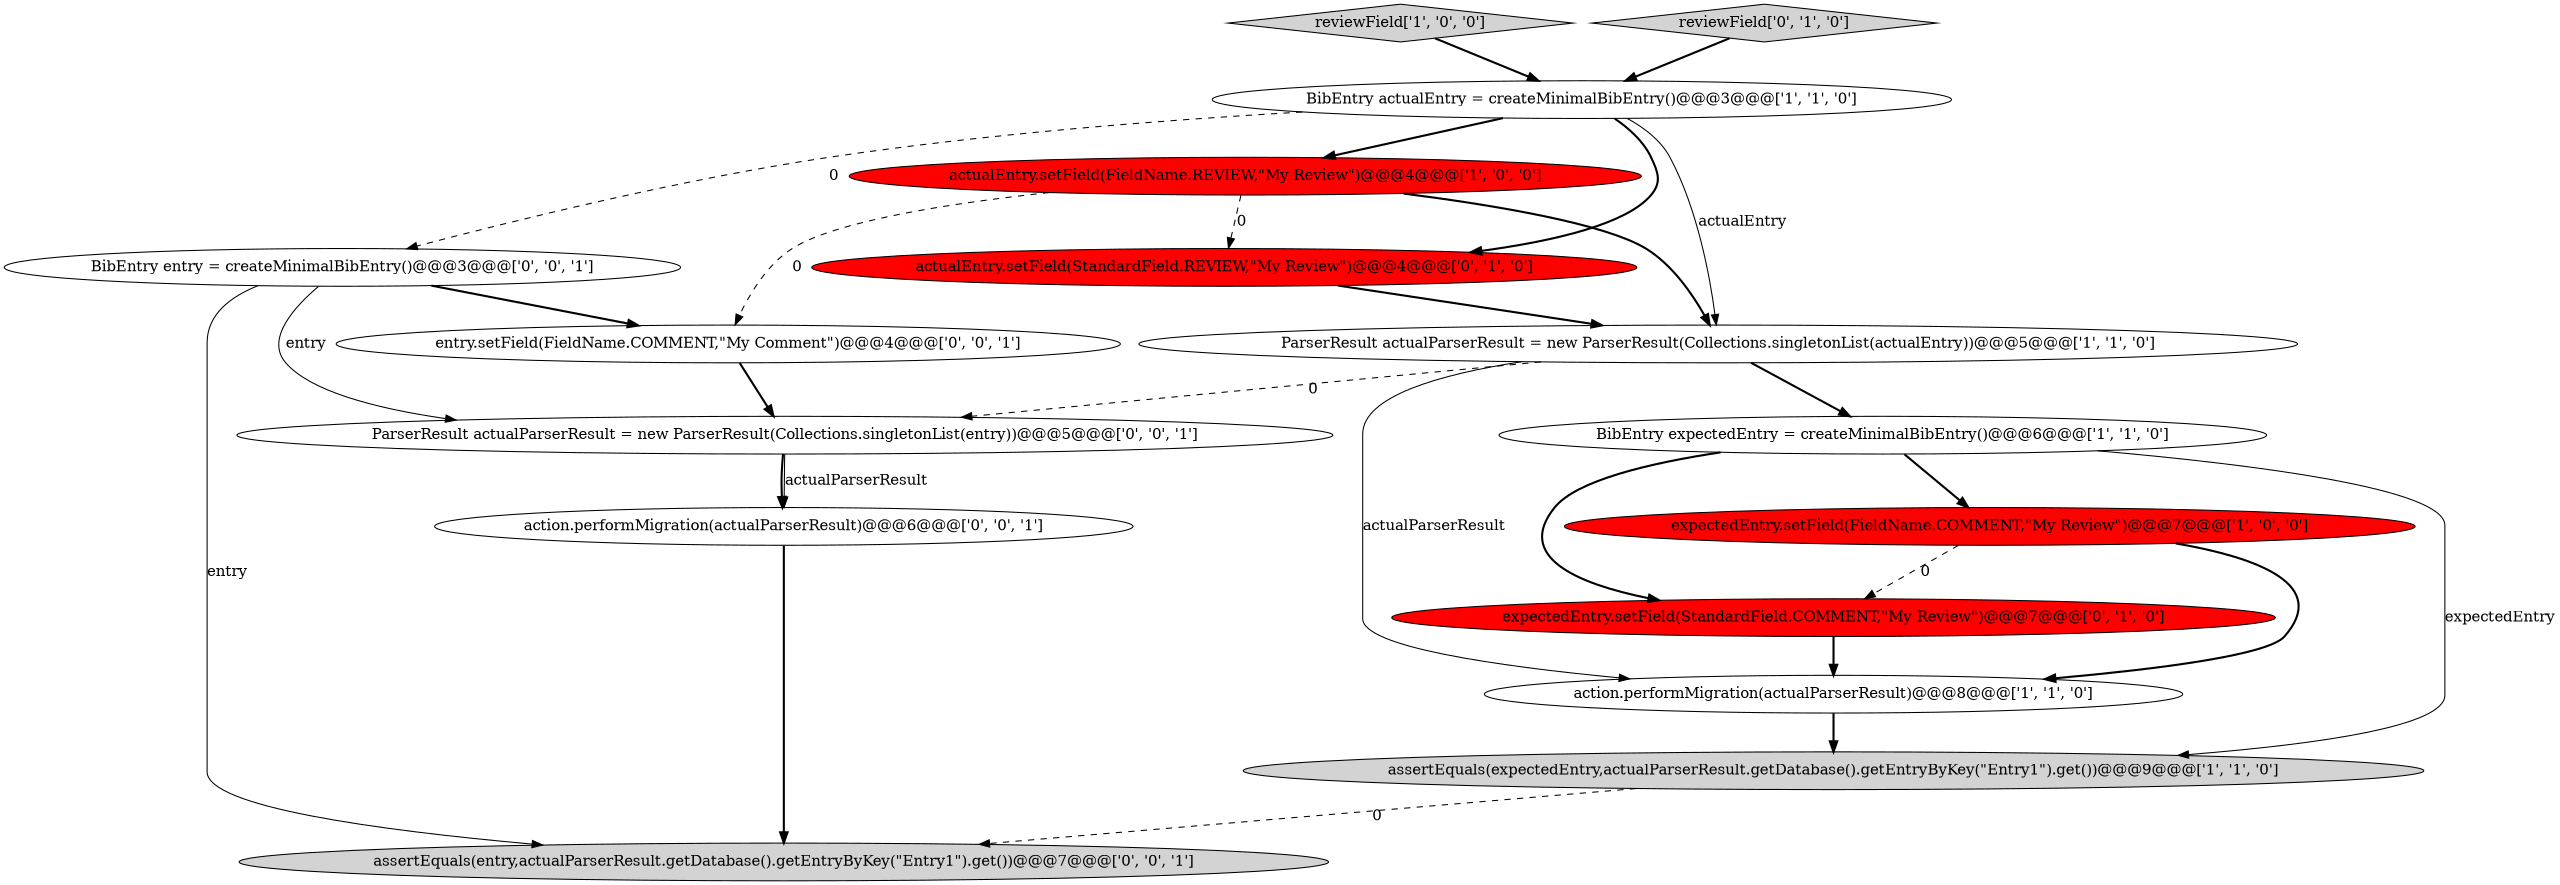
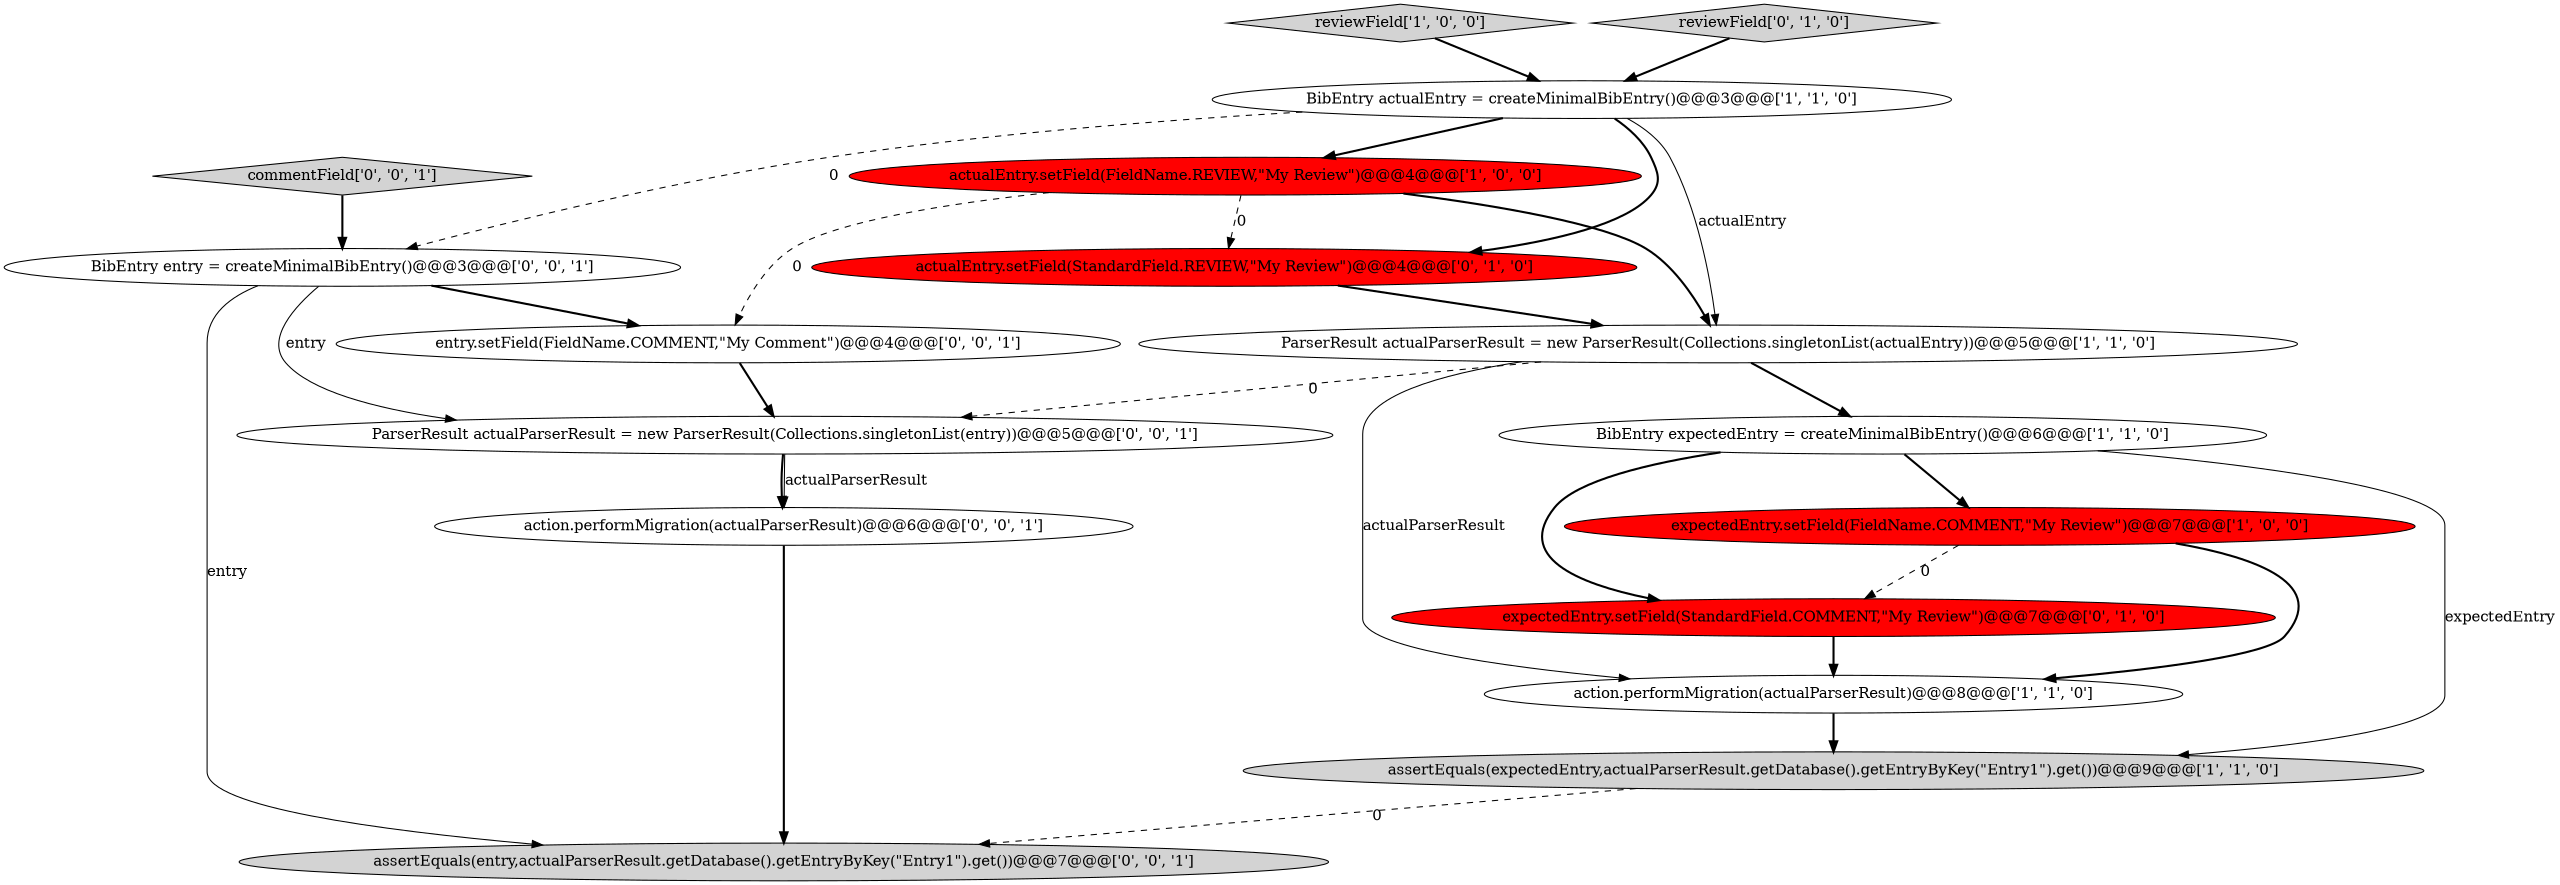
none -> (342, 176)
